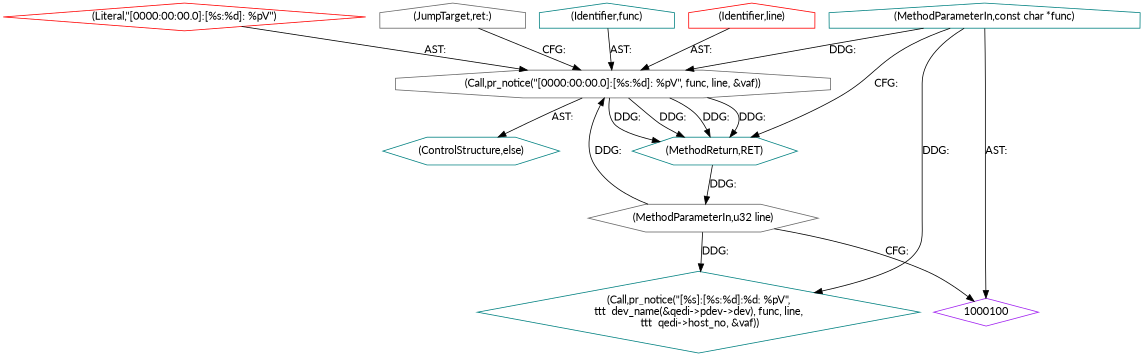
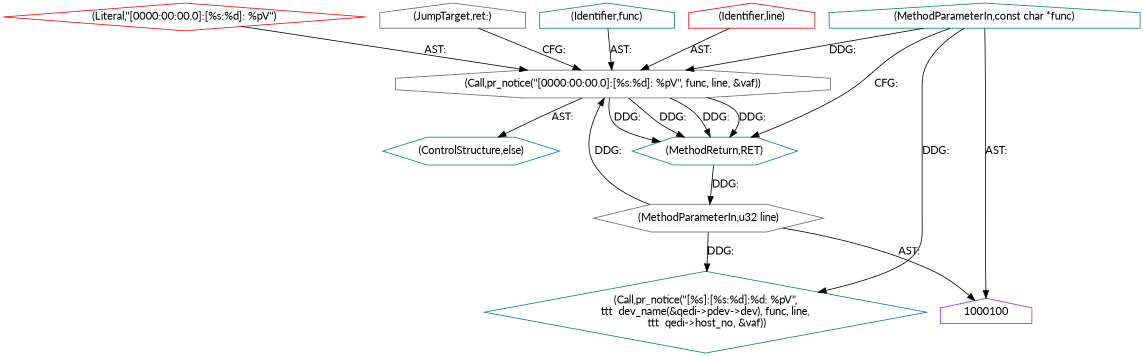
(899, 252) -> (911, 252)
(986, 312) -> (986, 312)
